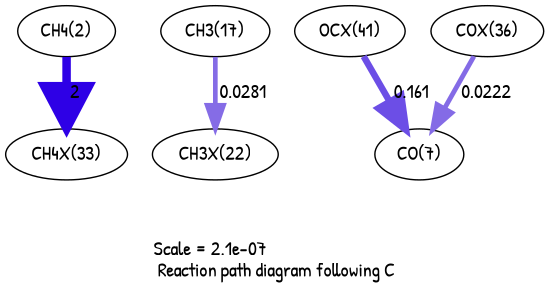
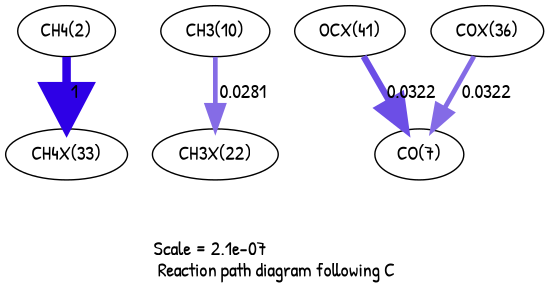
(215, 31) -> (215, 31)
(73, 93) -> (73, 93)
(409, 93) -> (409, 93)
(484, 93) -> (484, 93)
